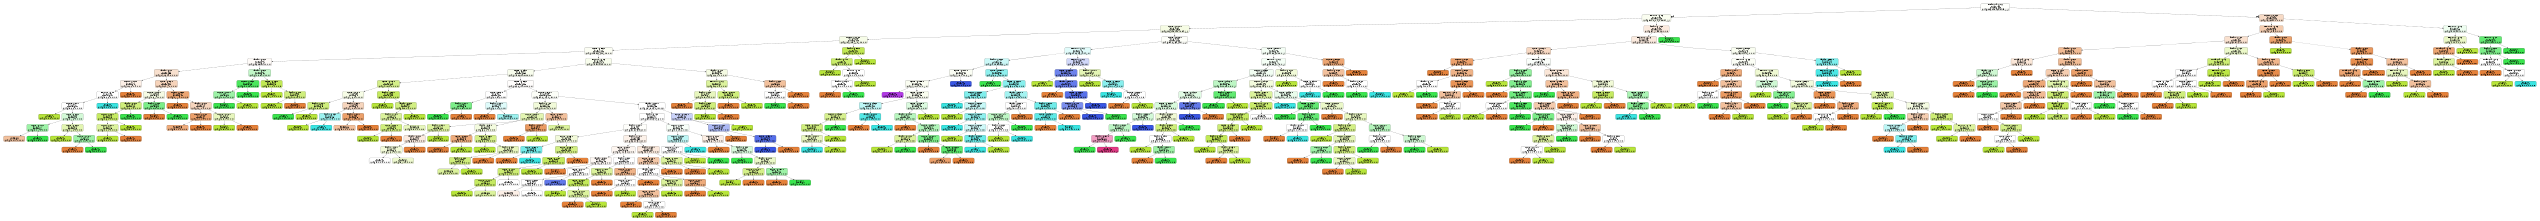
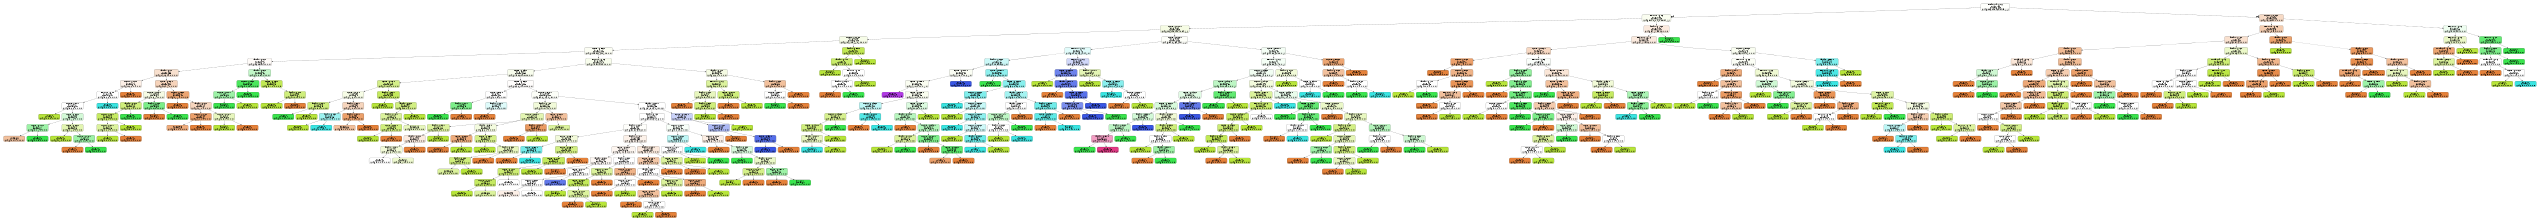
(272, 95) -> none
(508, 117) -> none
